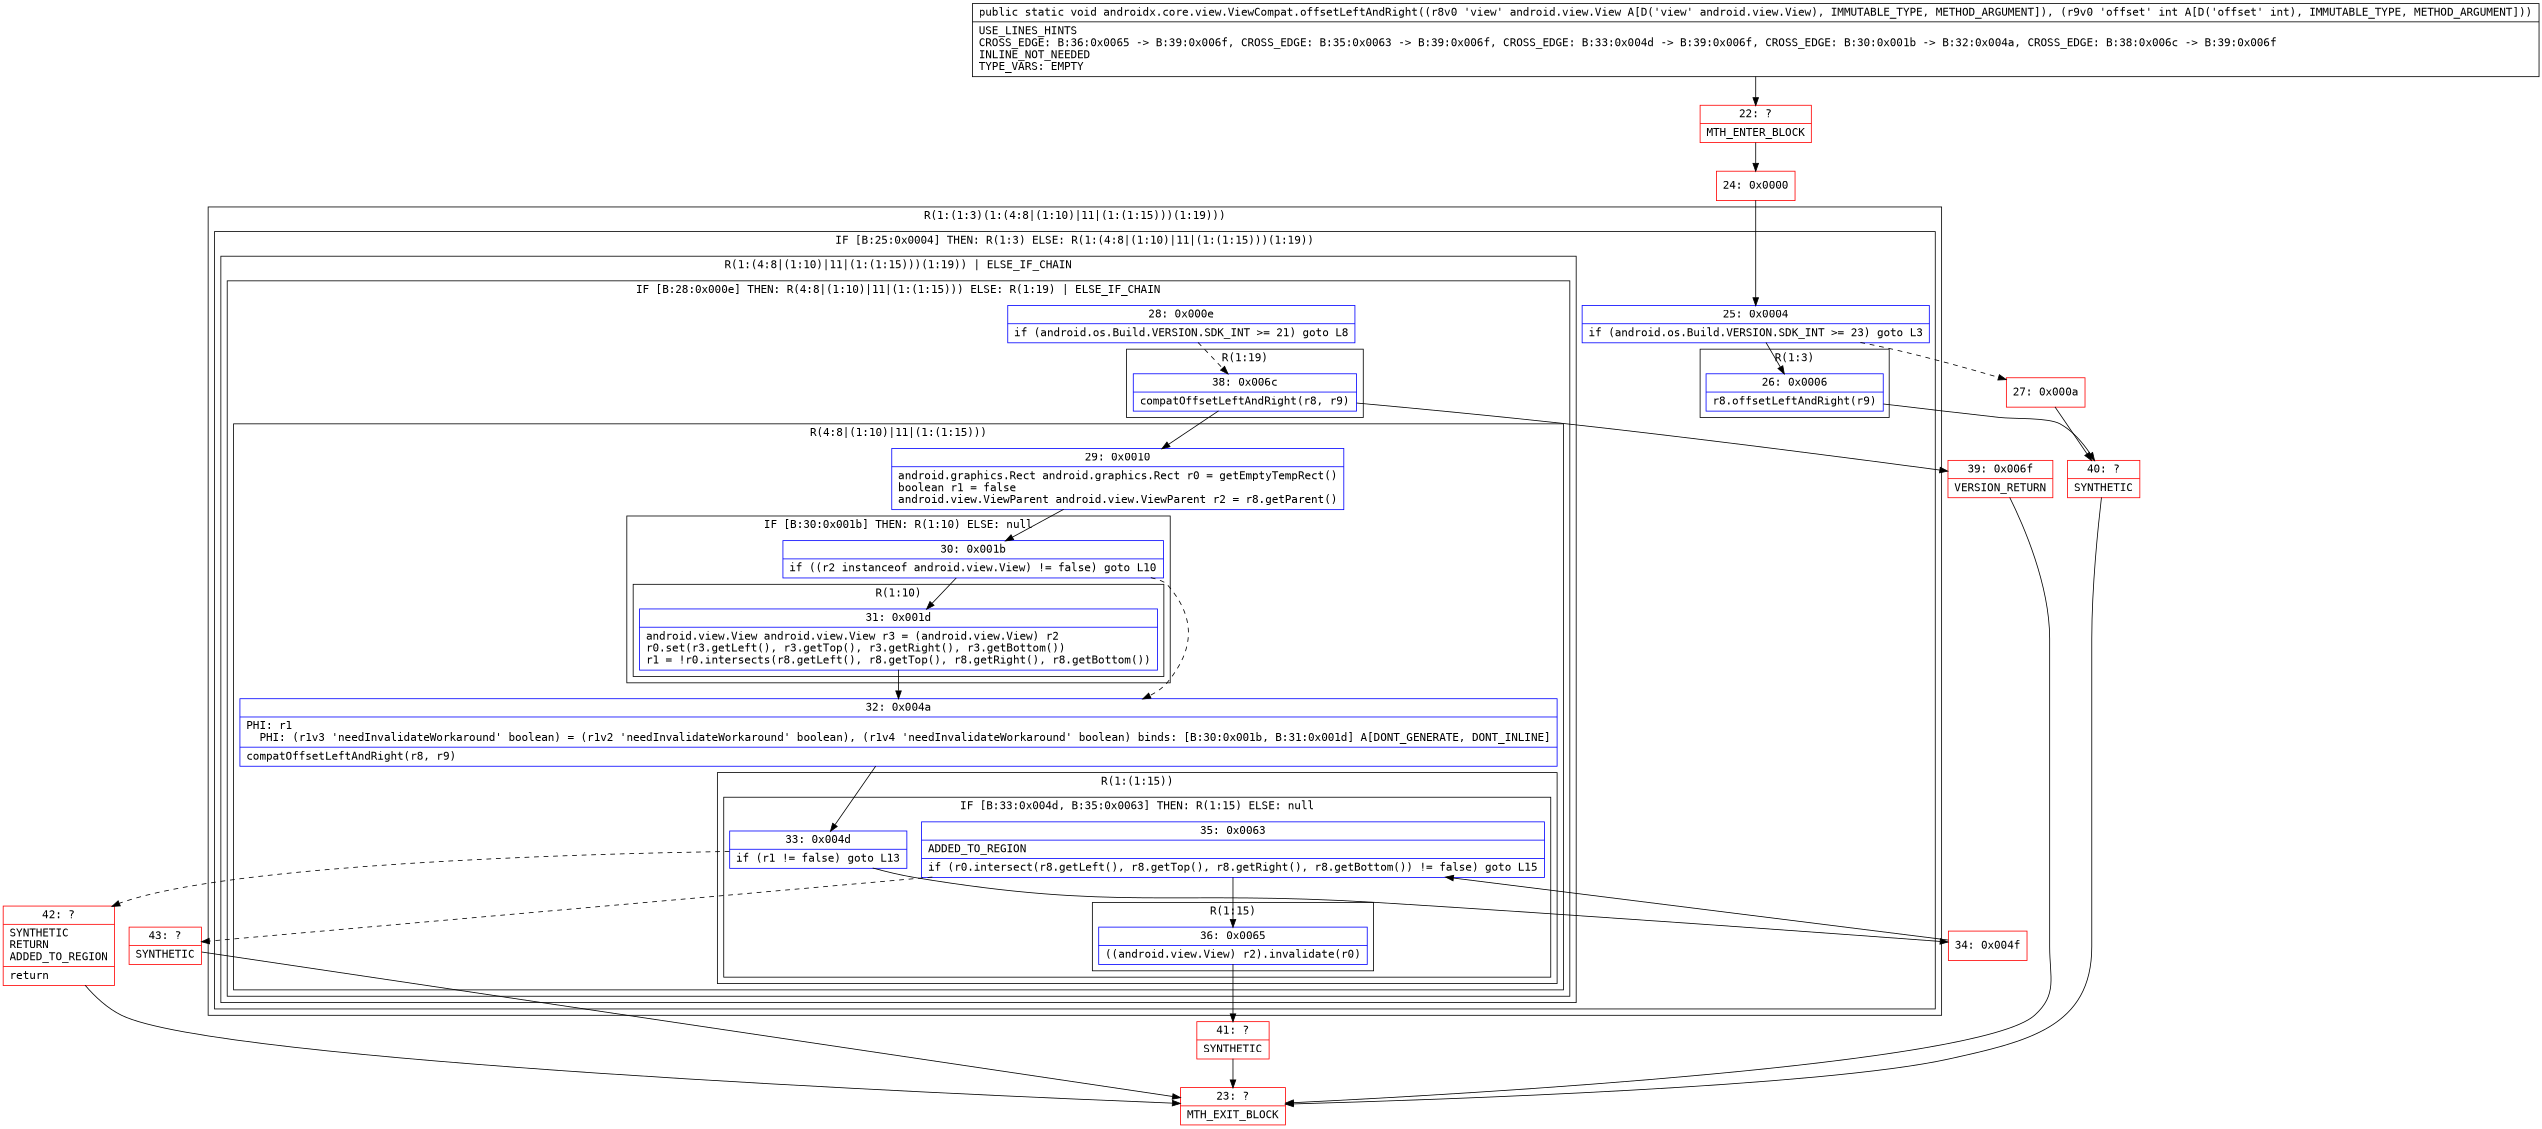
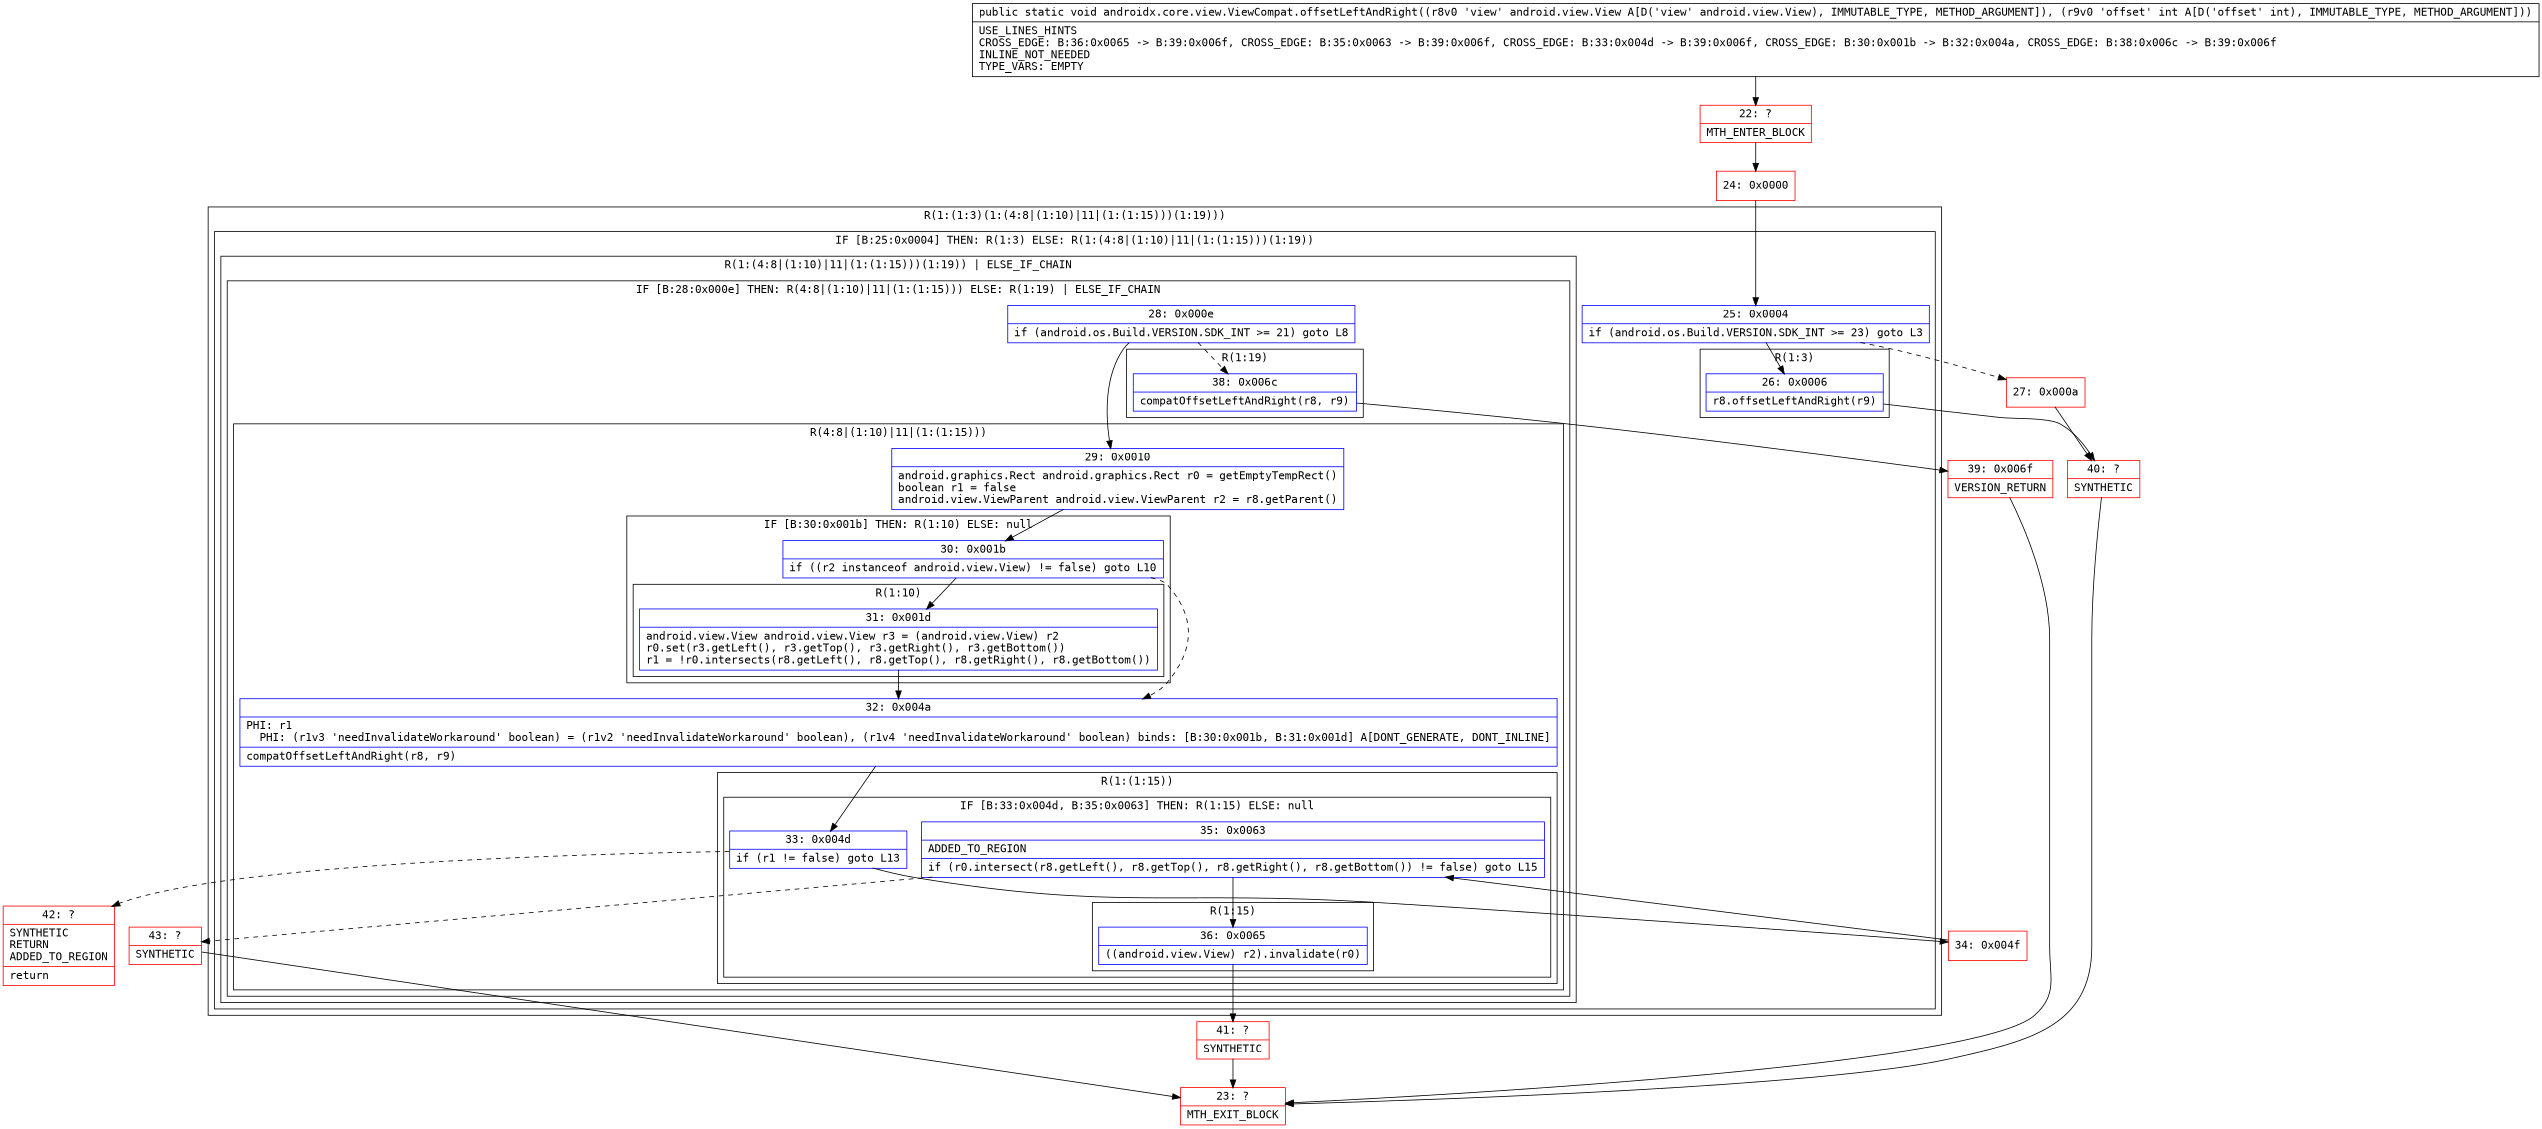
(1191, 429) -> (1109, 389)
(621, 1075) -> none
